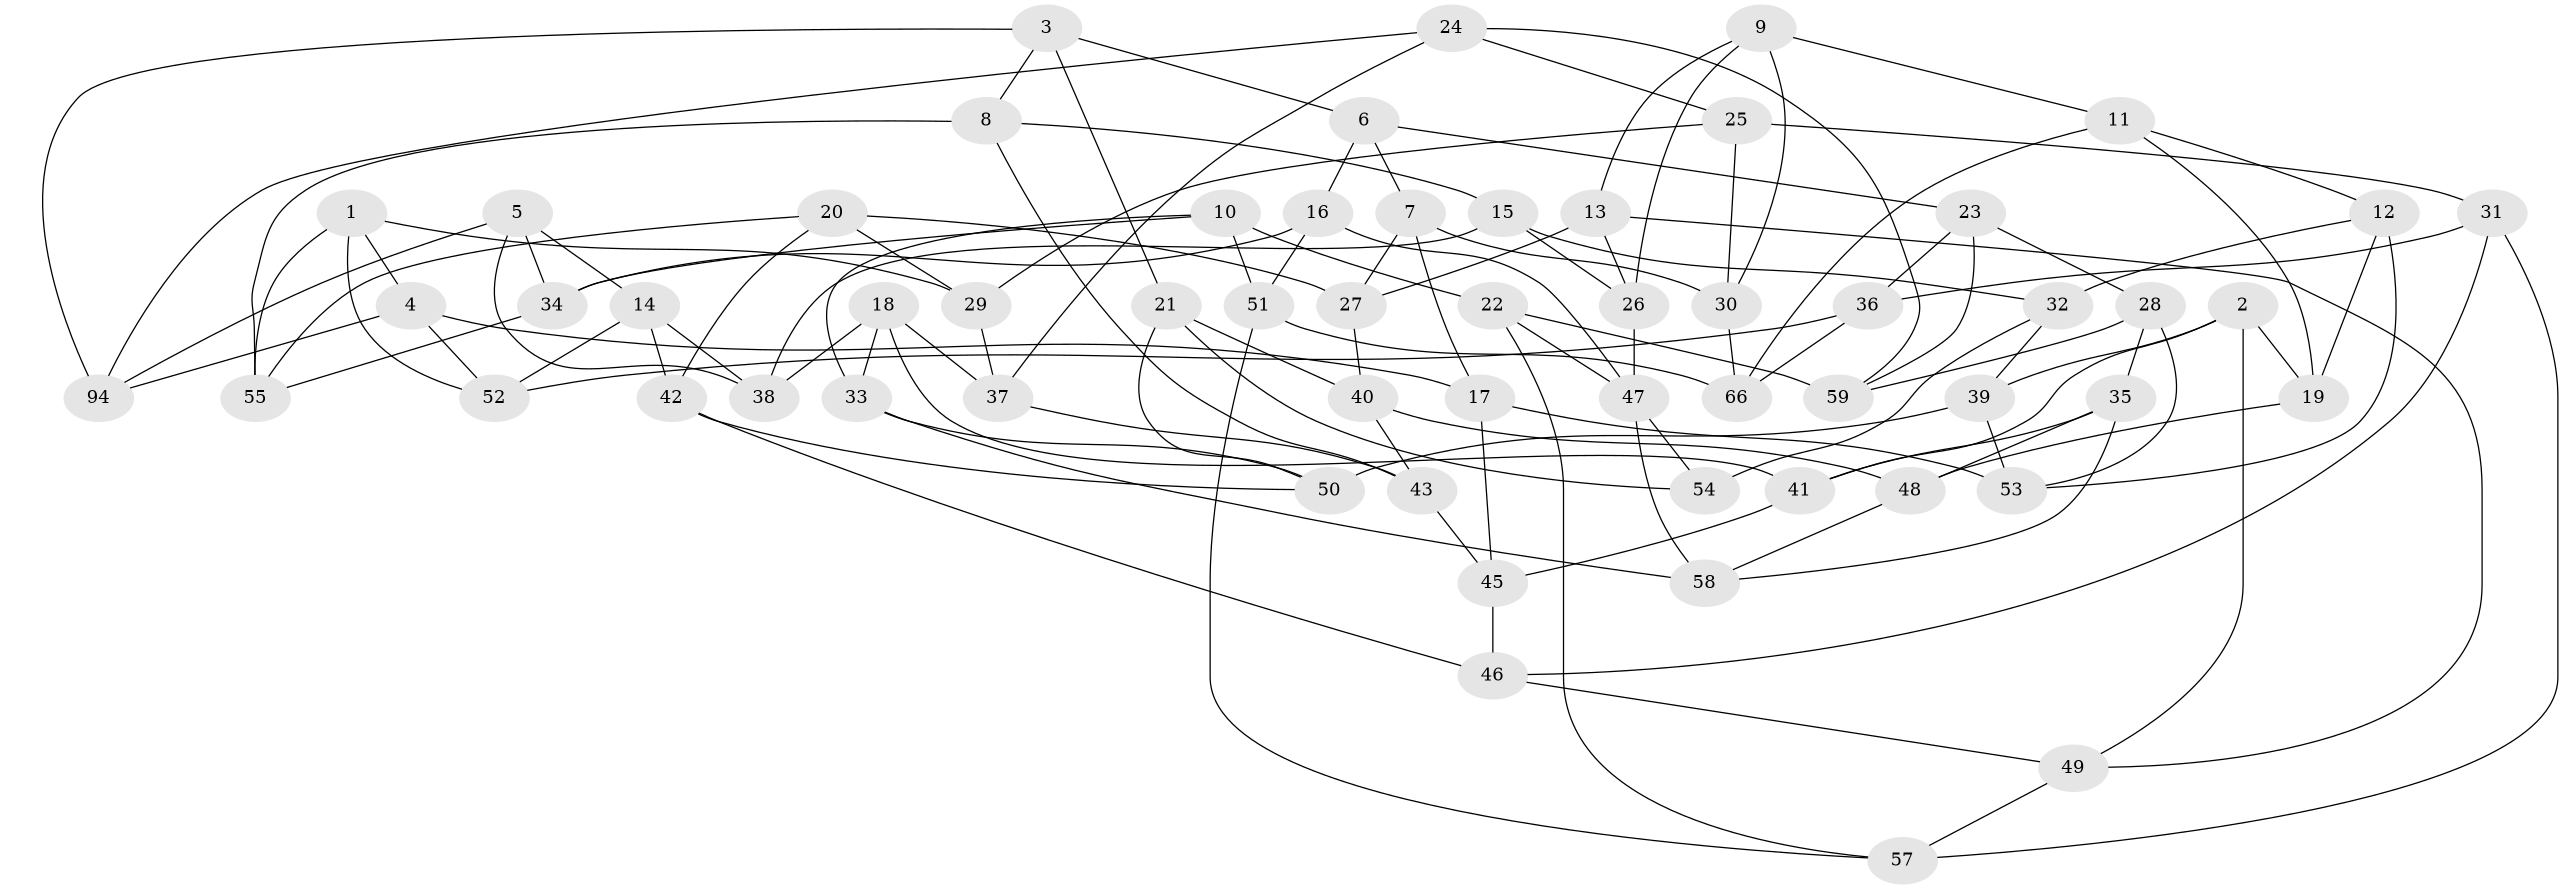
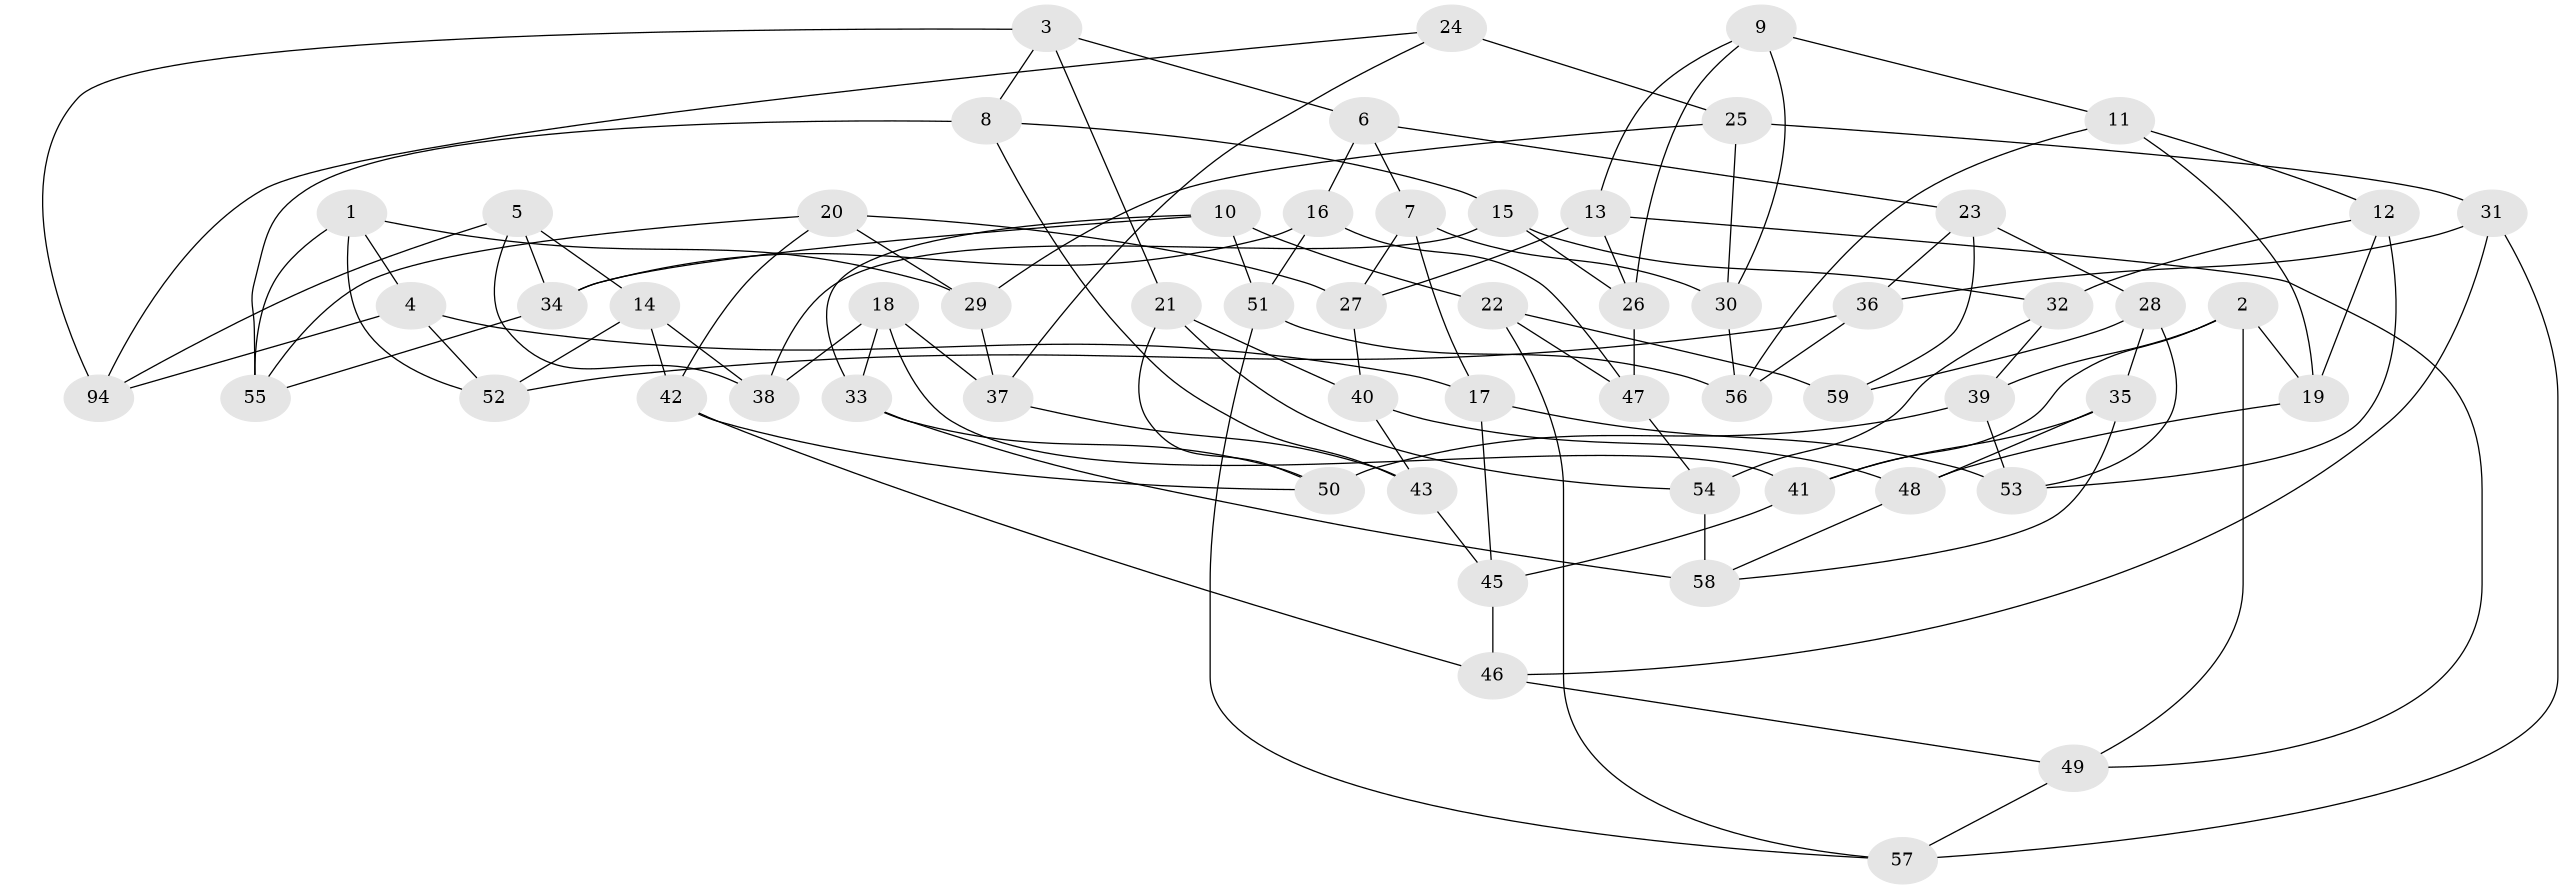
(1803, 111) -> none
(1737, 398) -> (1737, 398)
(1652, 496) -> (1705, 537)
